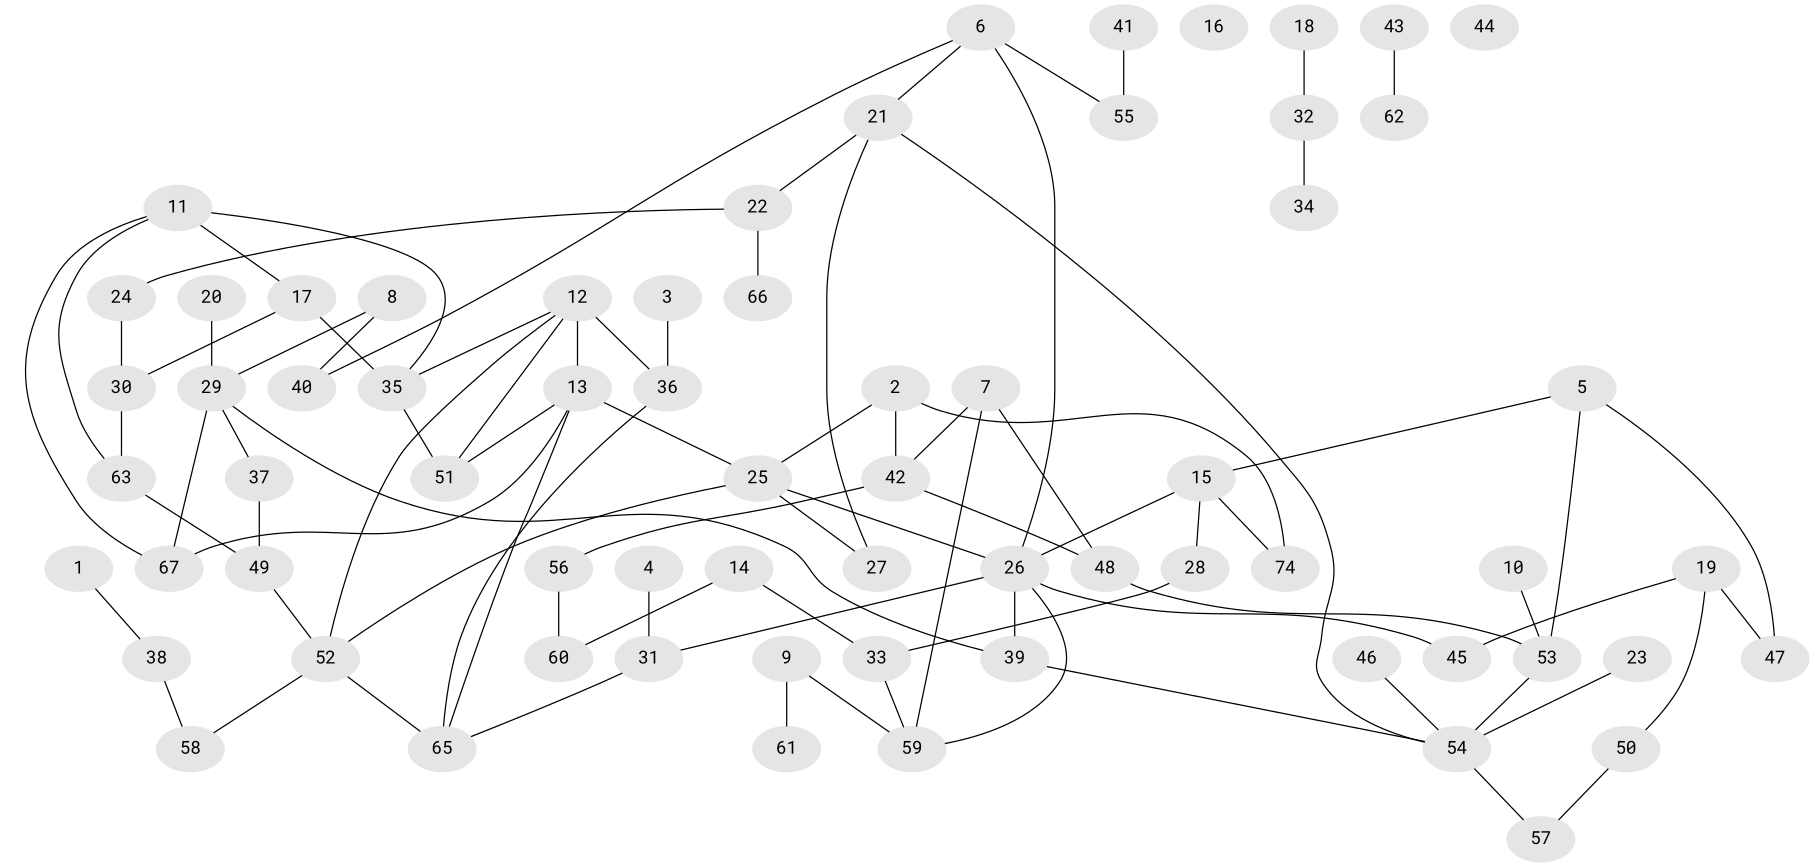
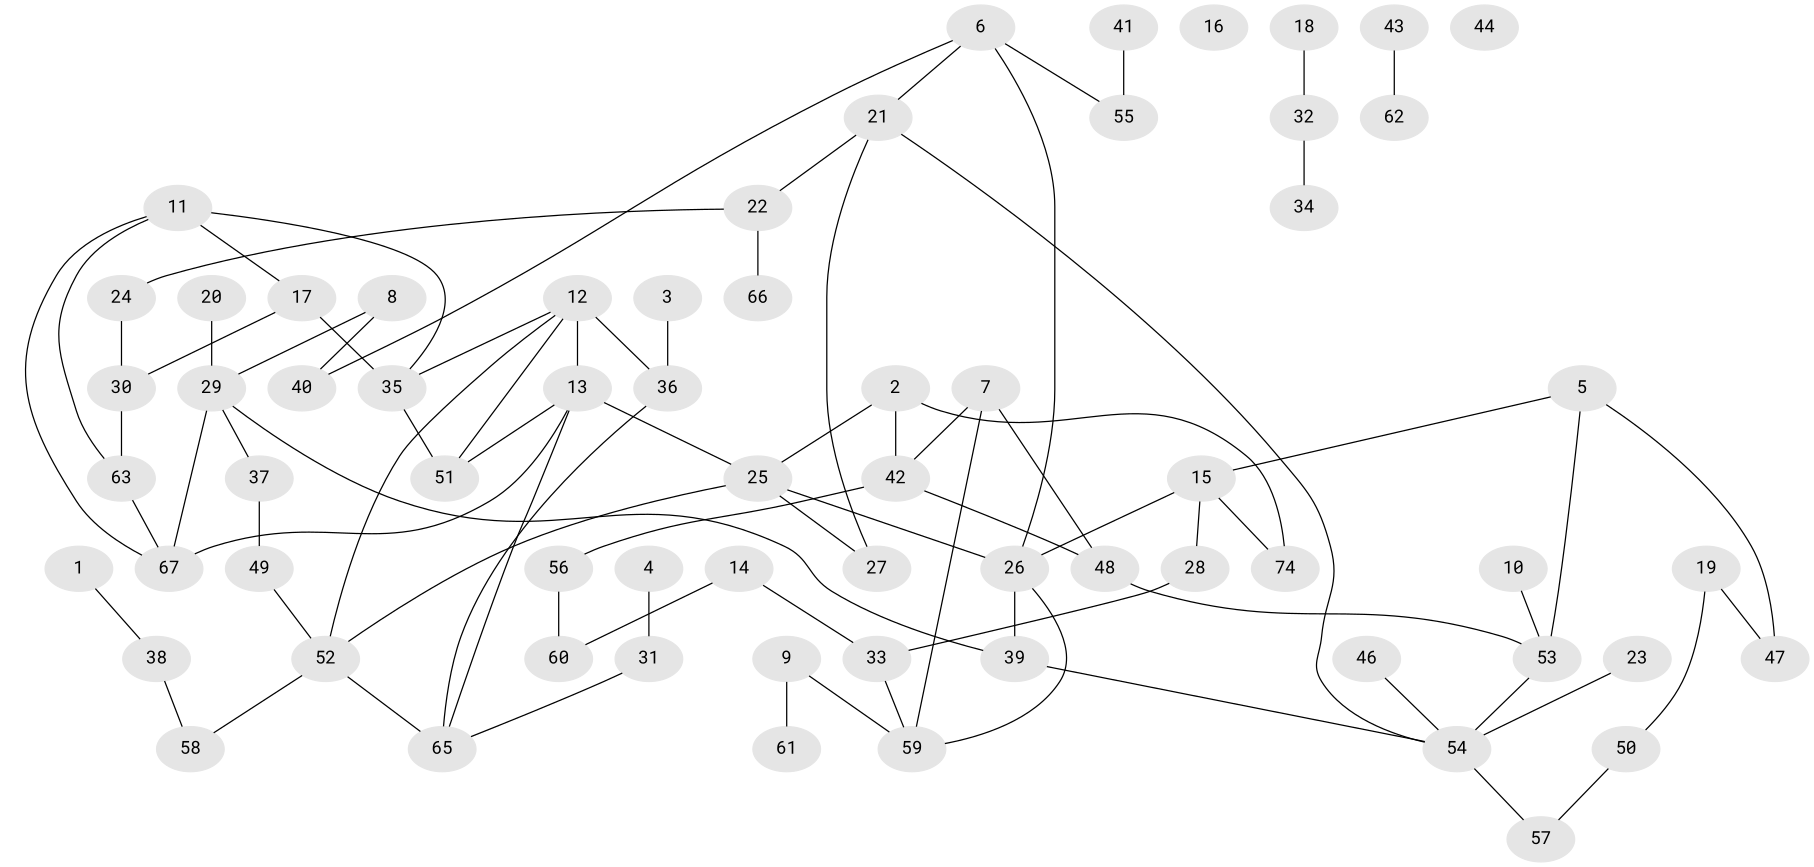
(191, 524) -> (145, 524)
(832, 614) -> none
(1457, 659) -> none
